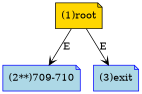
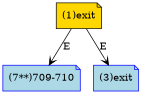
(79, 16) -> (79, 16)
(42, 78) -> (42, 78)
